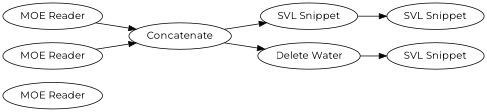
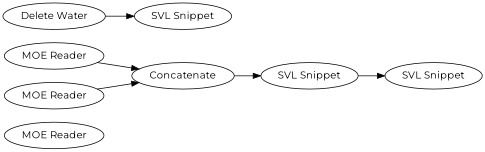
(241, 45) -> none
